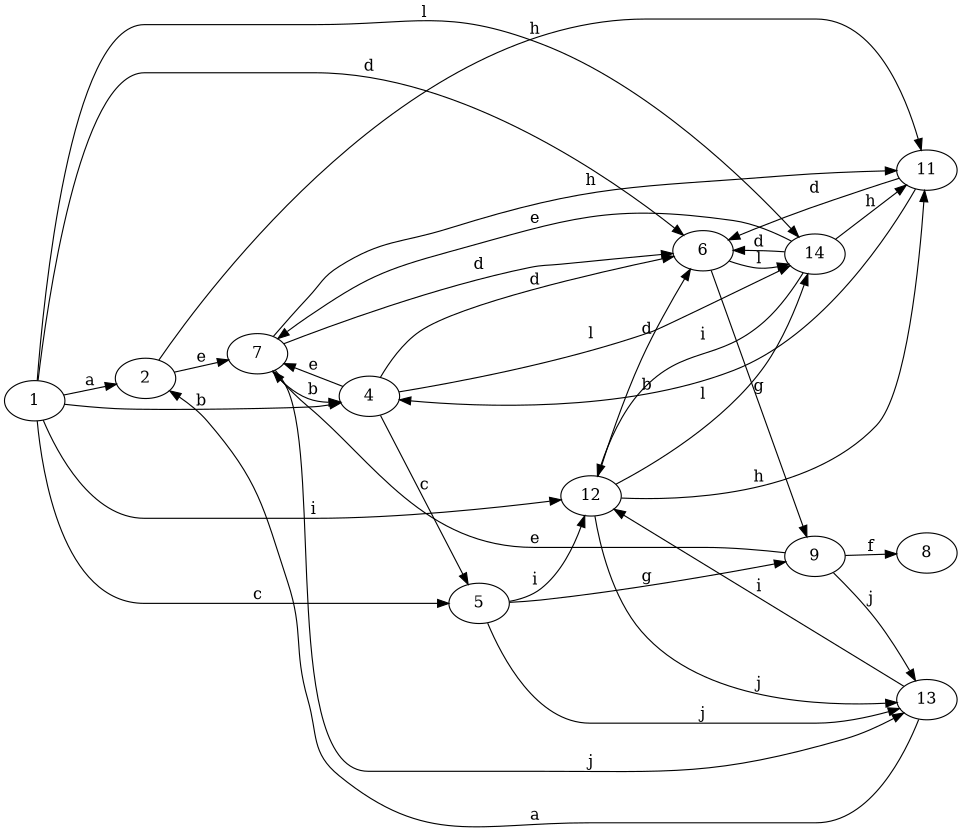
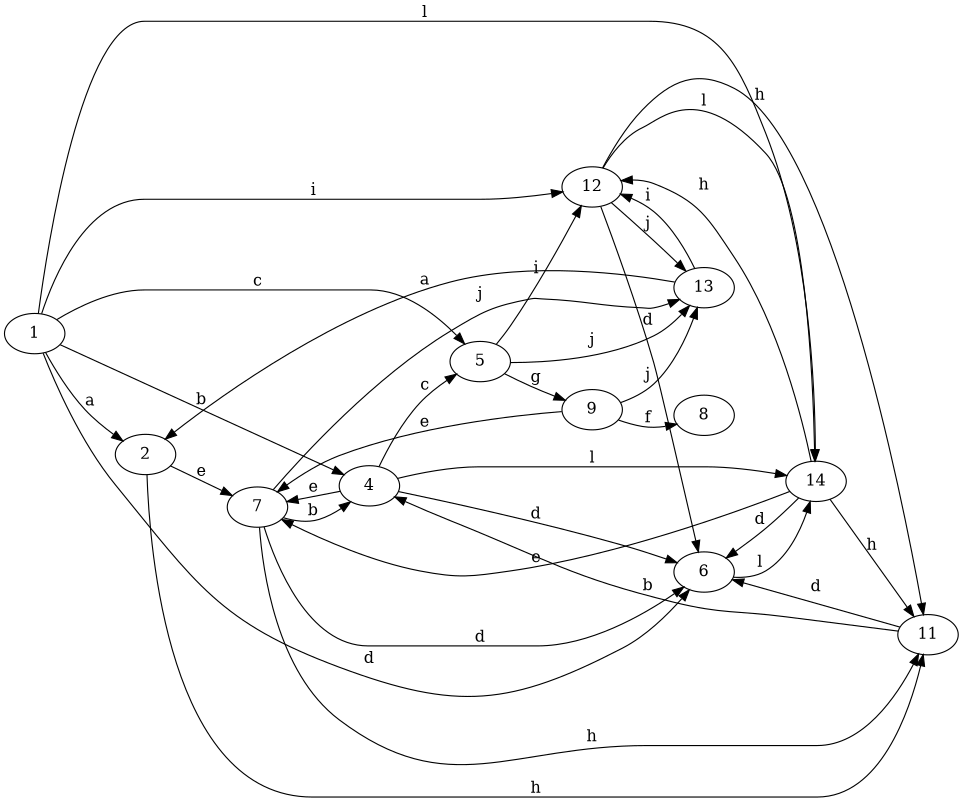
(703, 335) -> (704, 185)
(757, 398) -> none
